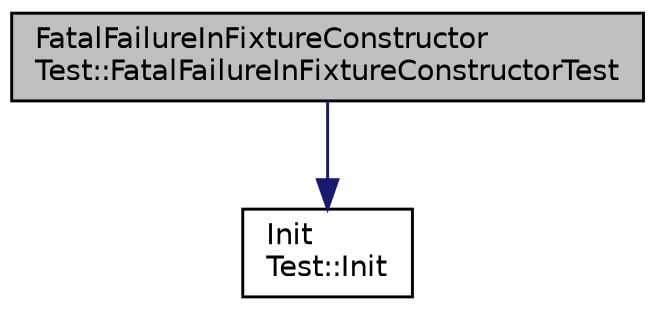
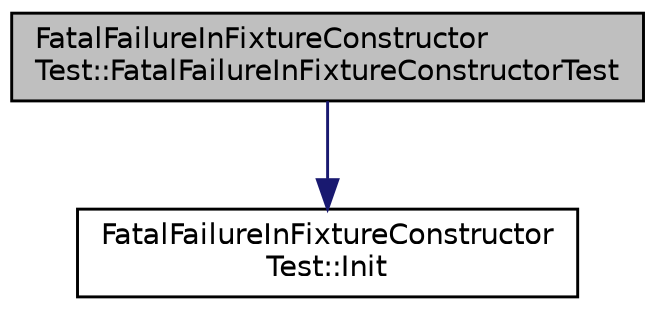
(328, 253) -> (328, 253)
